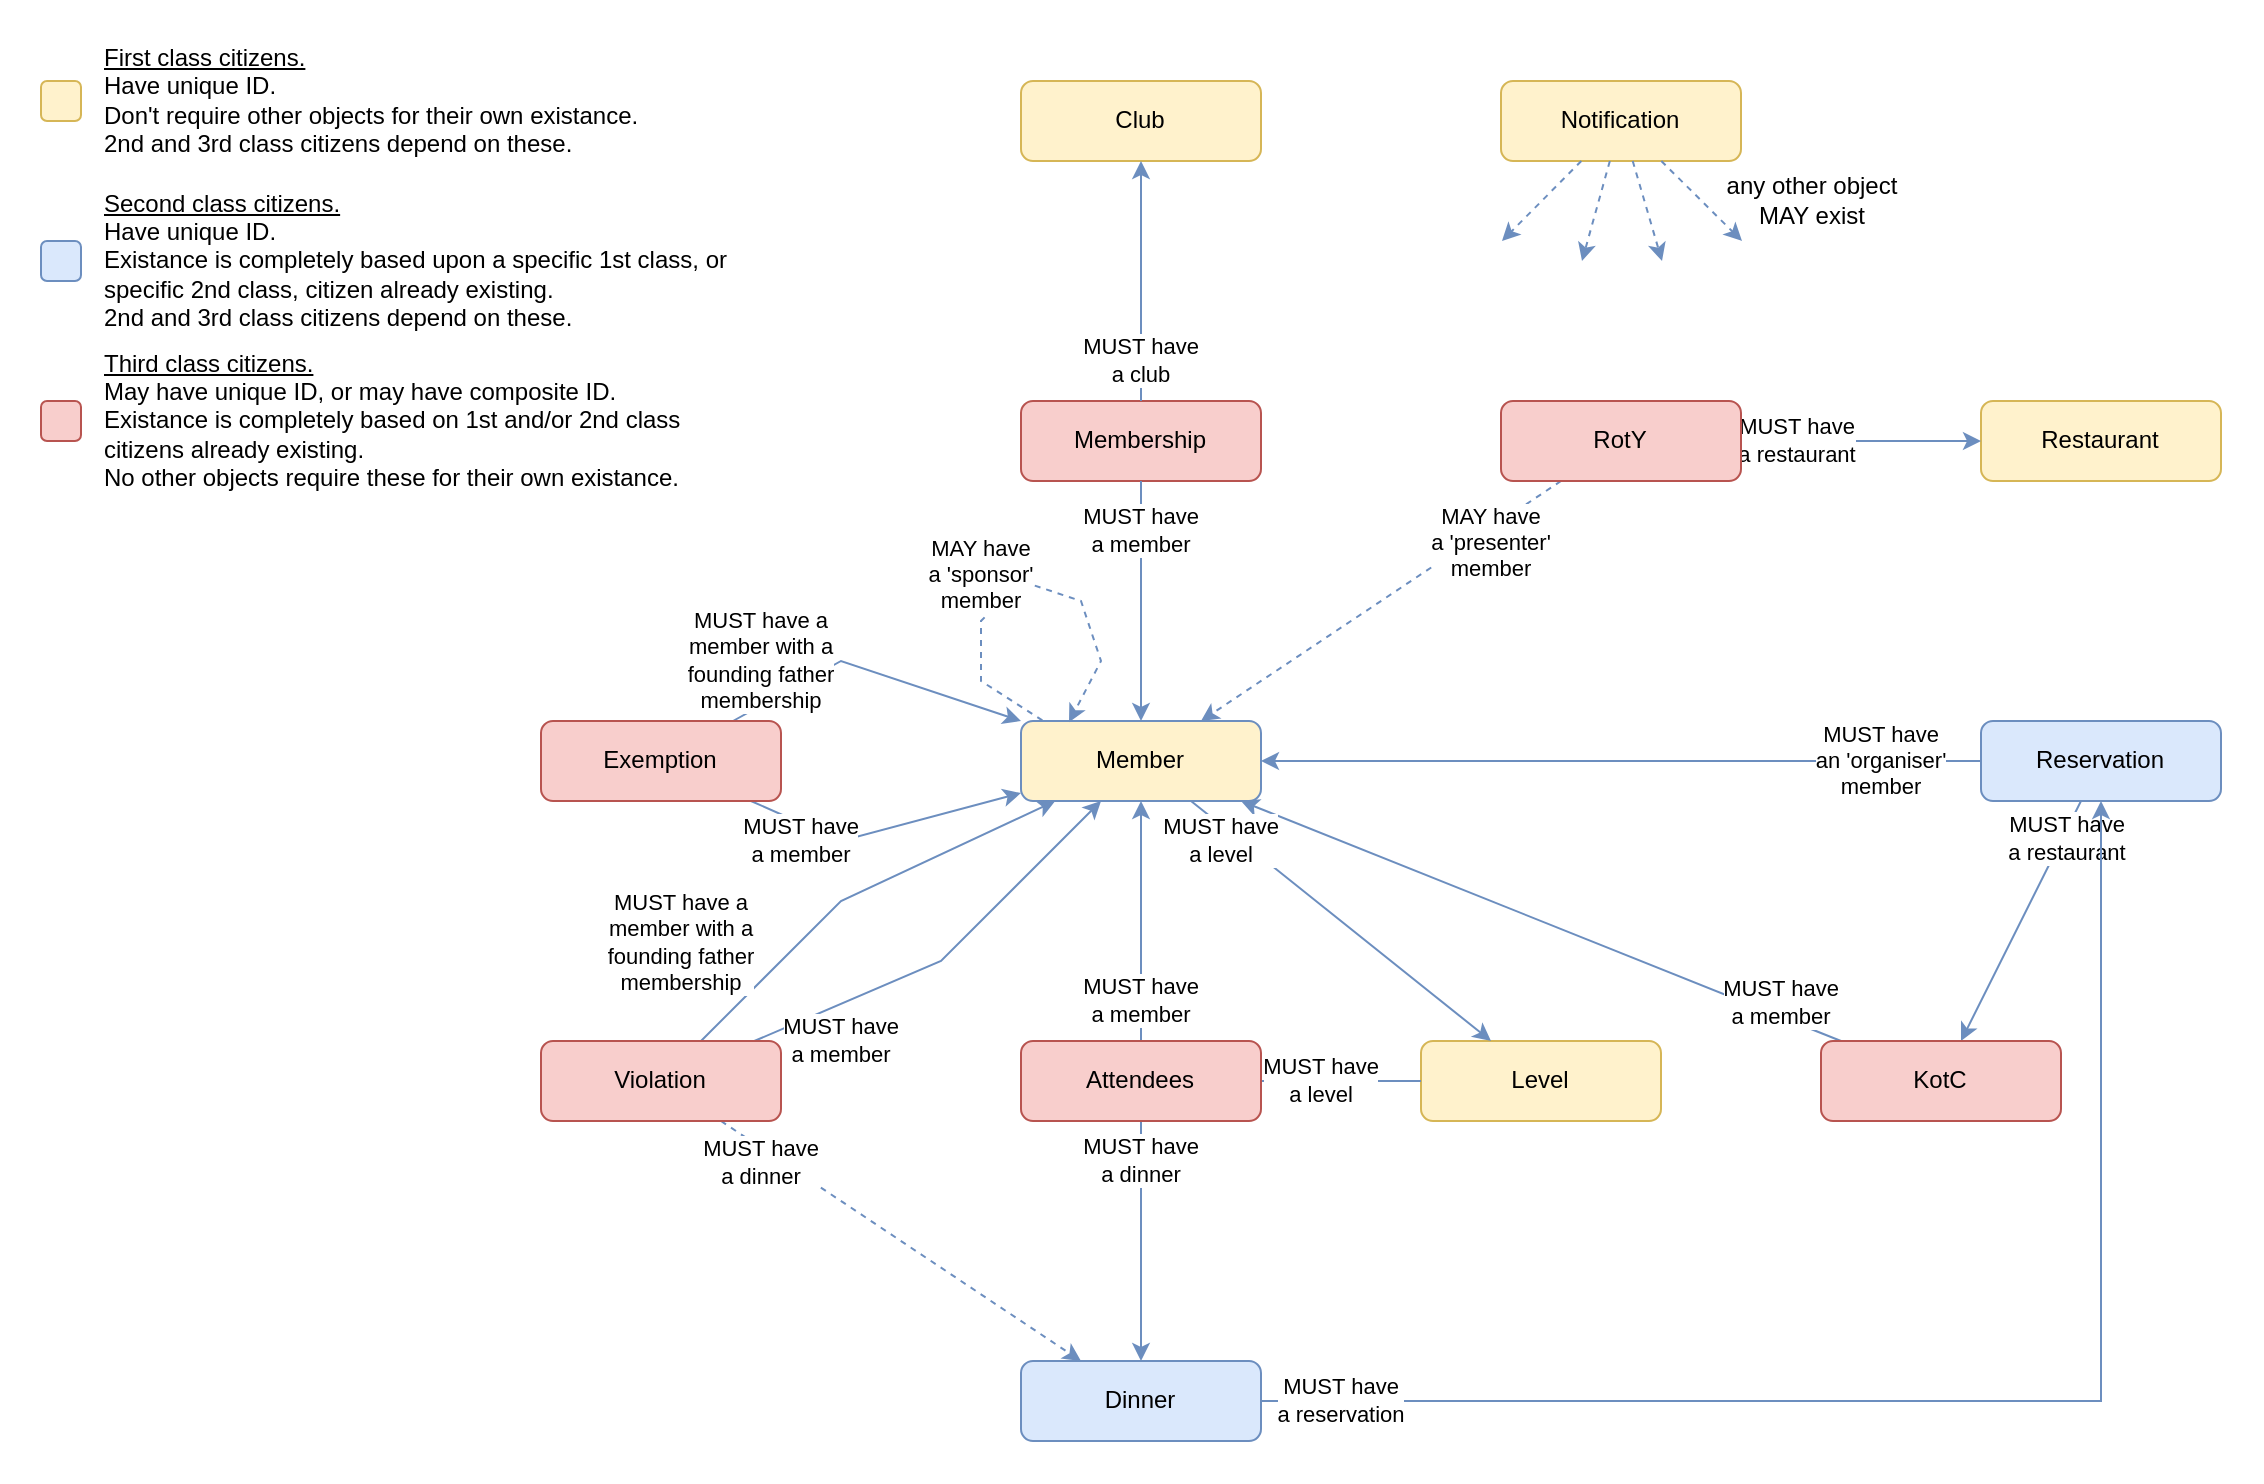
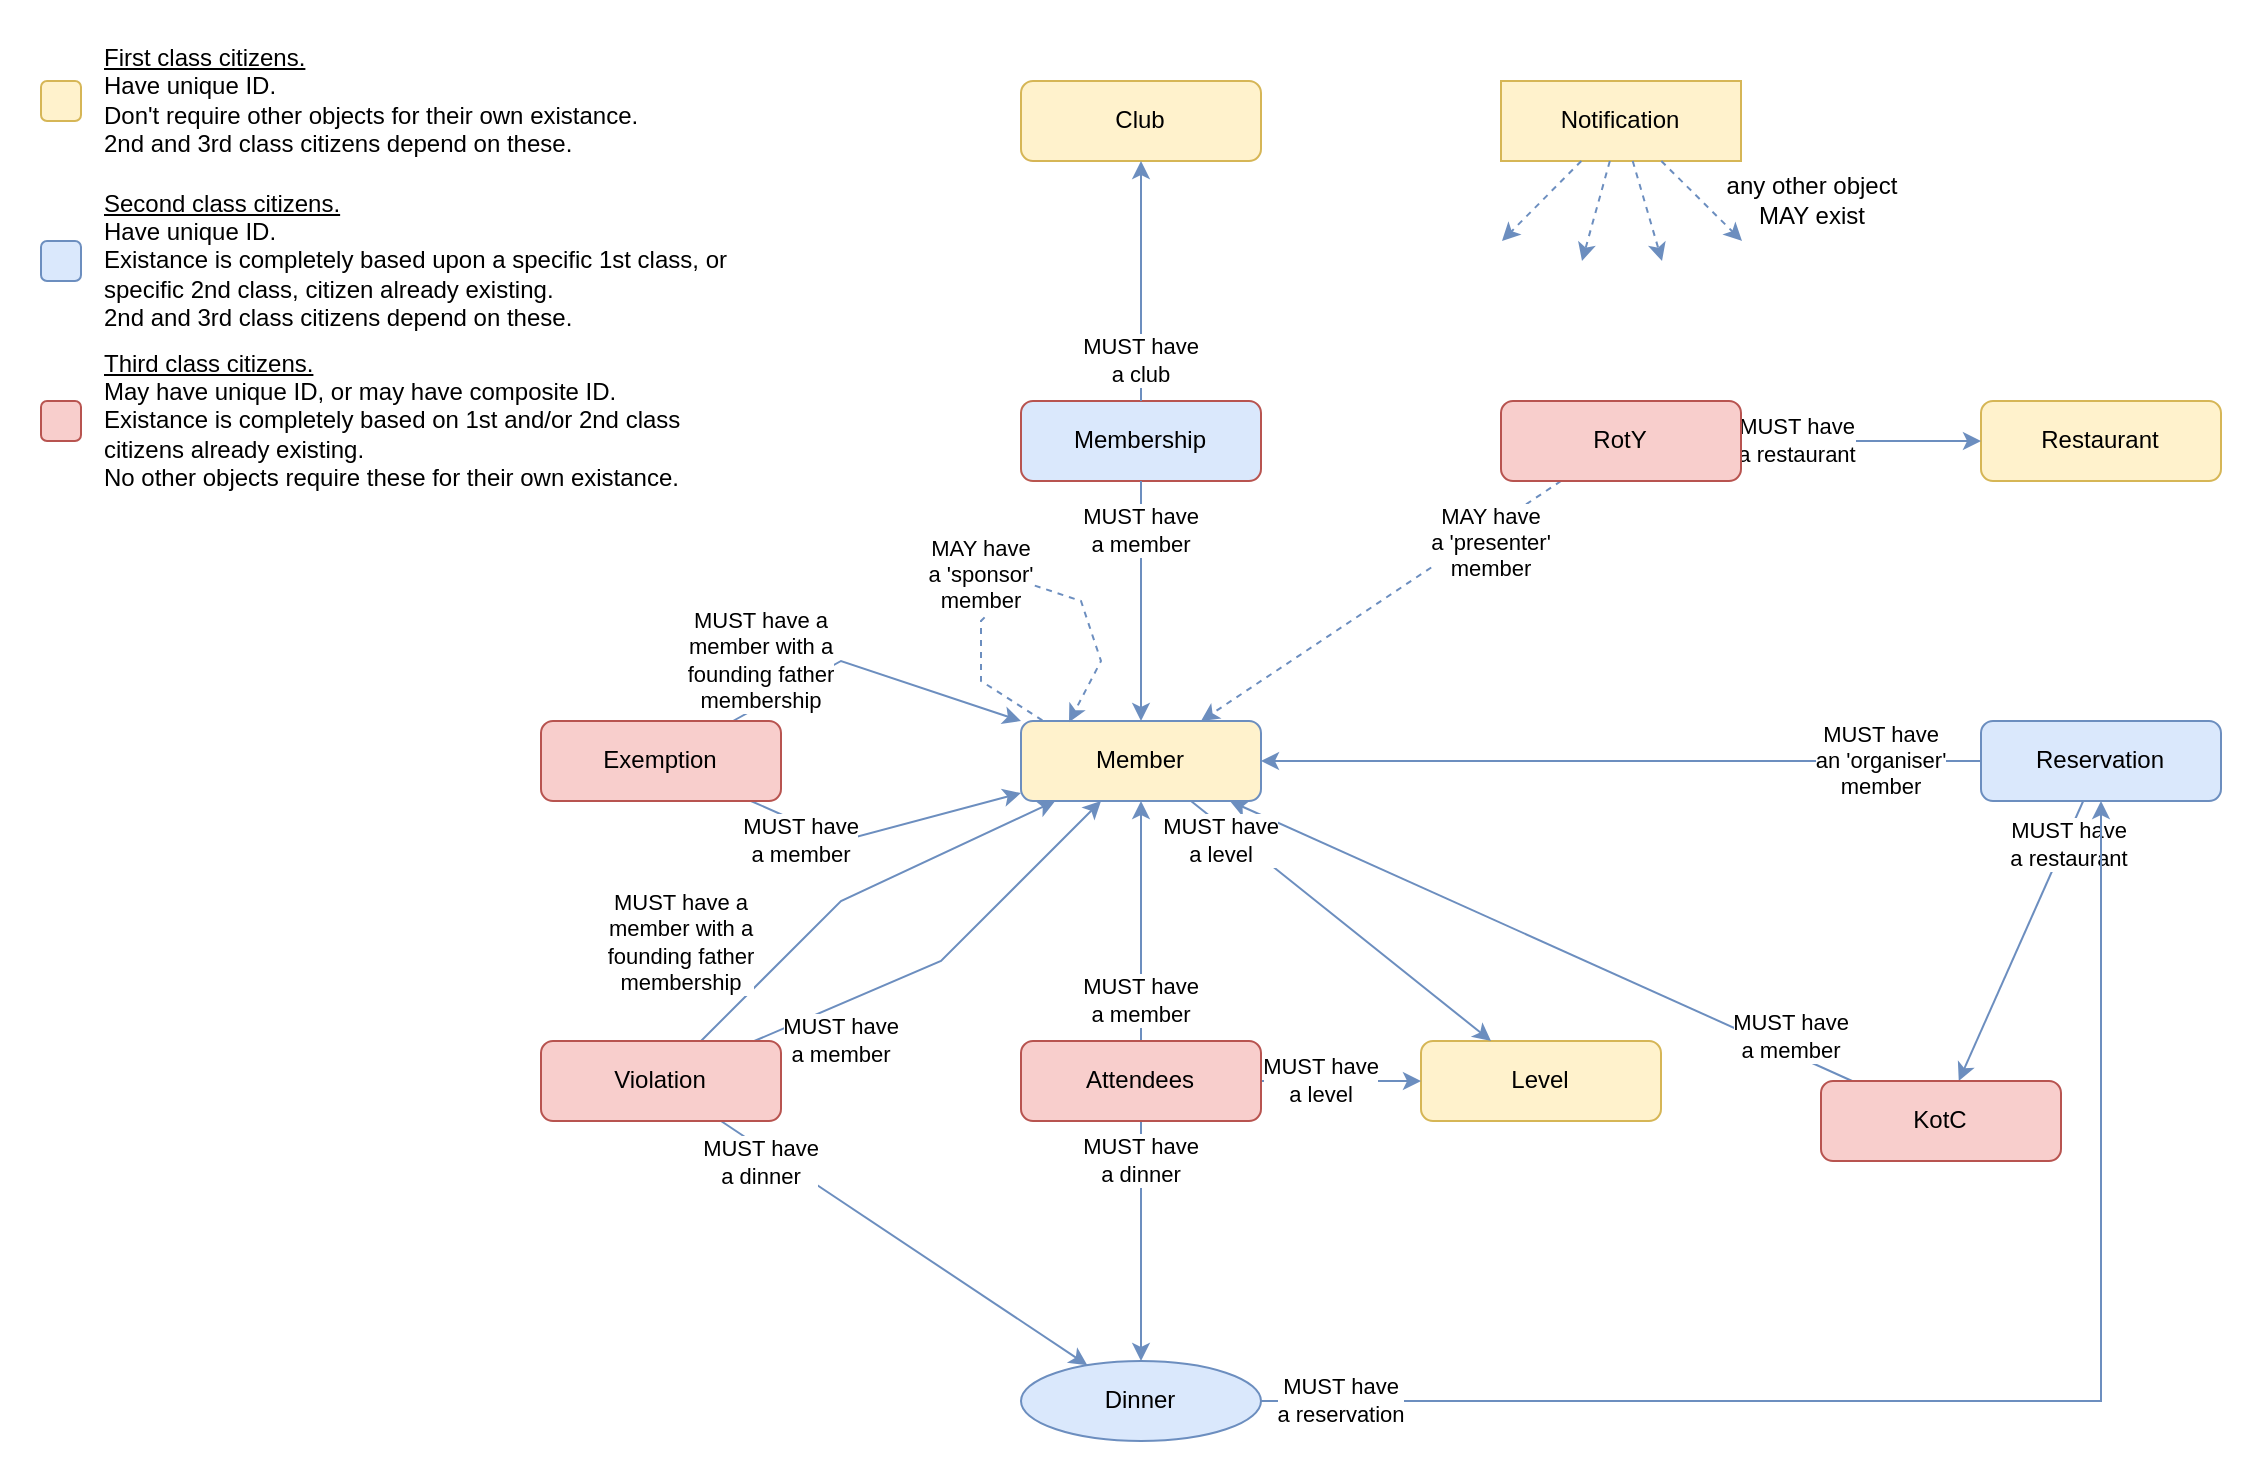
(1621, 121) -> (1621, 121)
(1141, 441) -> (1141, 441)
(1412, 1081) -> (1406, 1081)
(1941, 1081) -> (1941, 1121)
(943, 1269) -> (946, 1271)
(1141, 1401) -> (1141, 1401)
